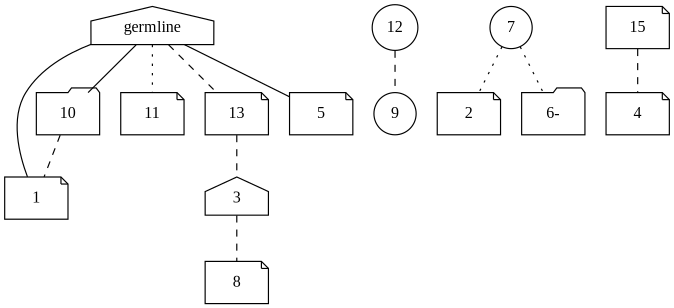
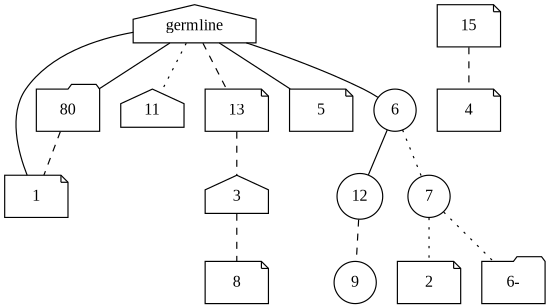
none -> (395, 110)
(68, 114) -> (68, 110)
(152, 114) -> (152, 110)
